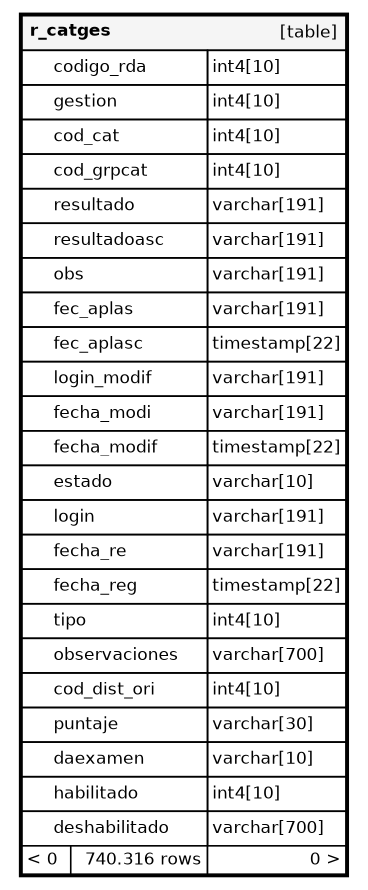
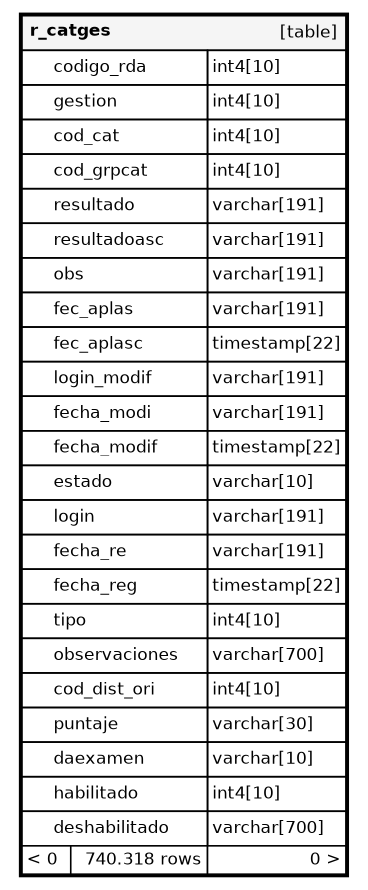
(144, 859) -> (144, 859)
